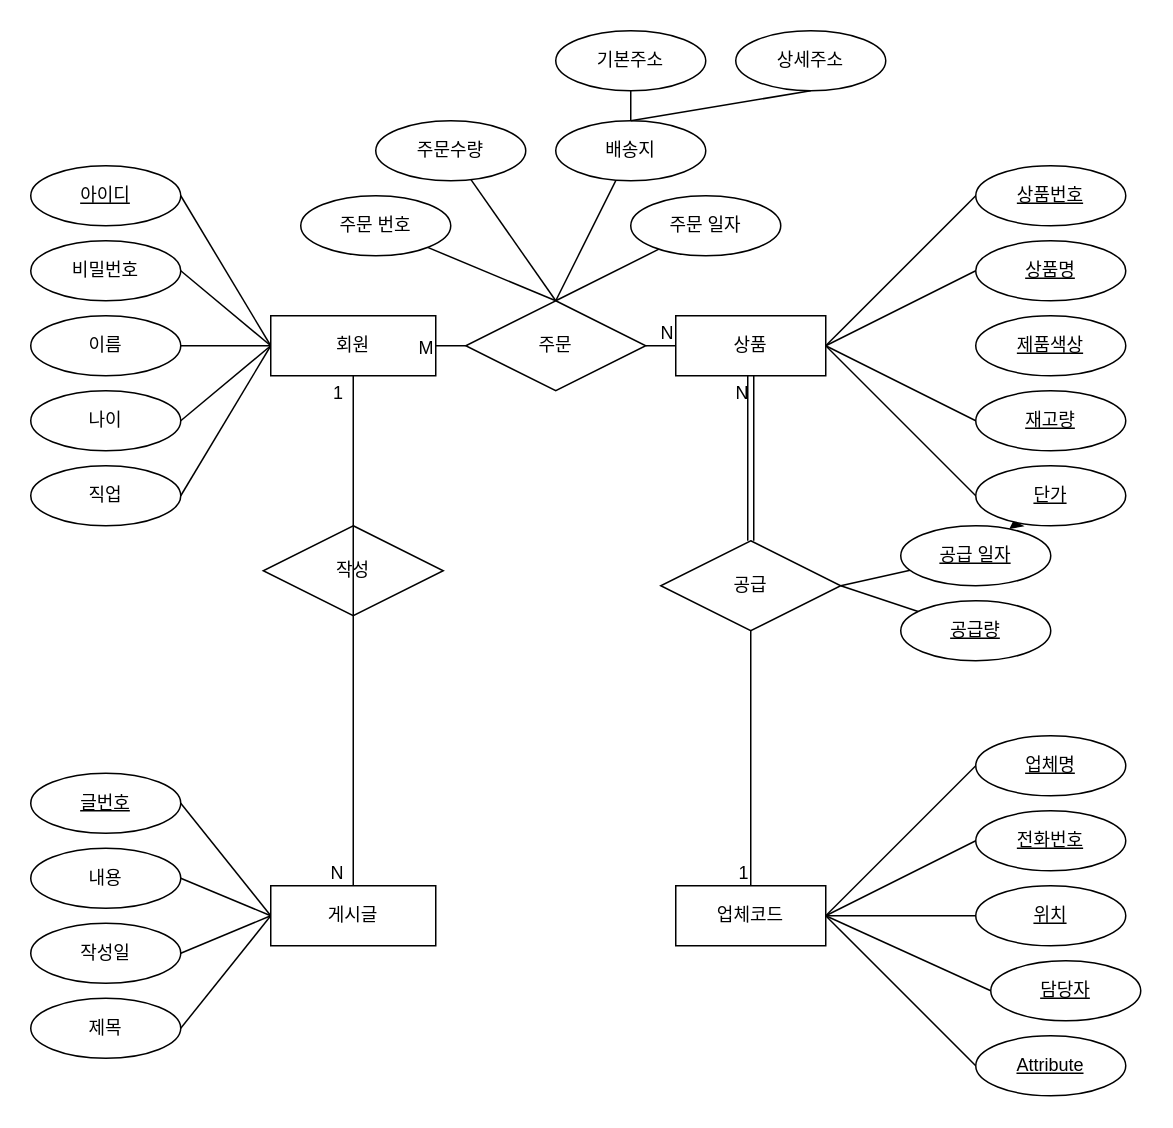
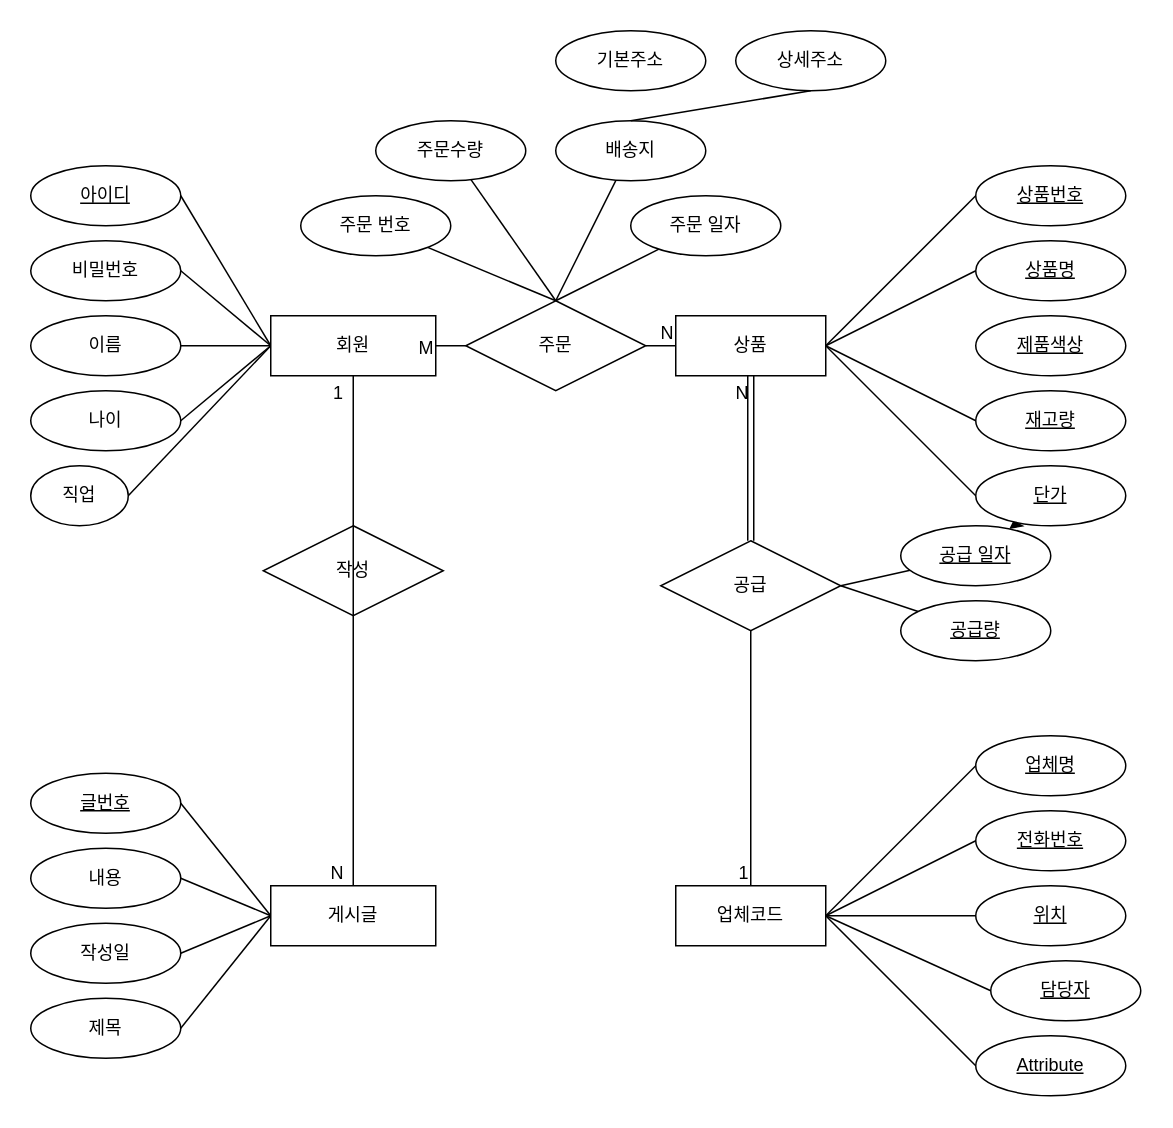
(631, 106) -> none
(106, 496) -> (80, 496)
